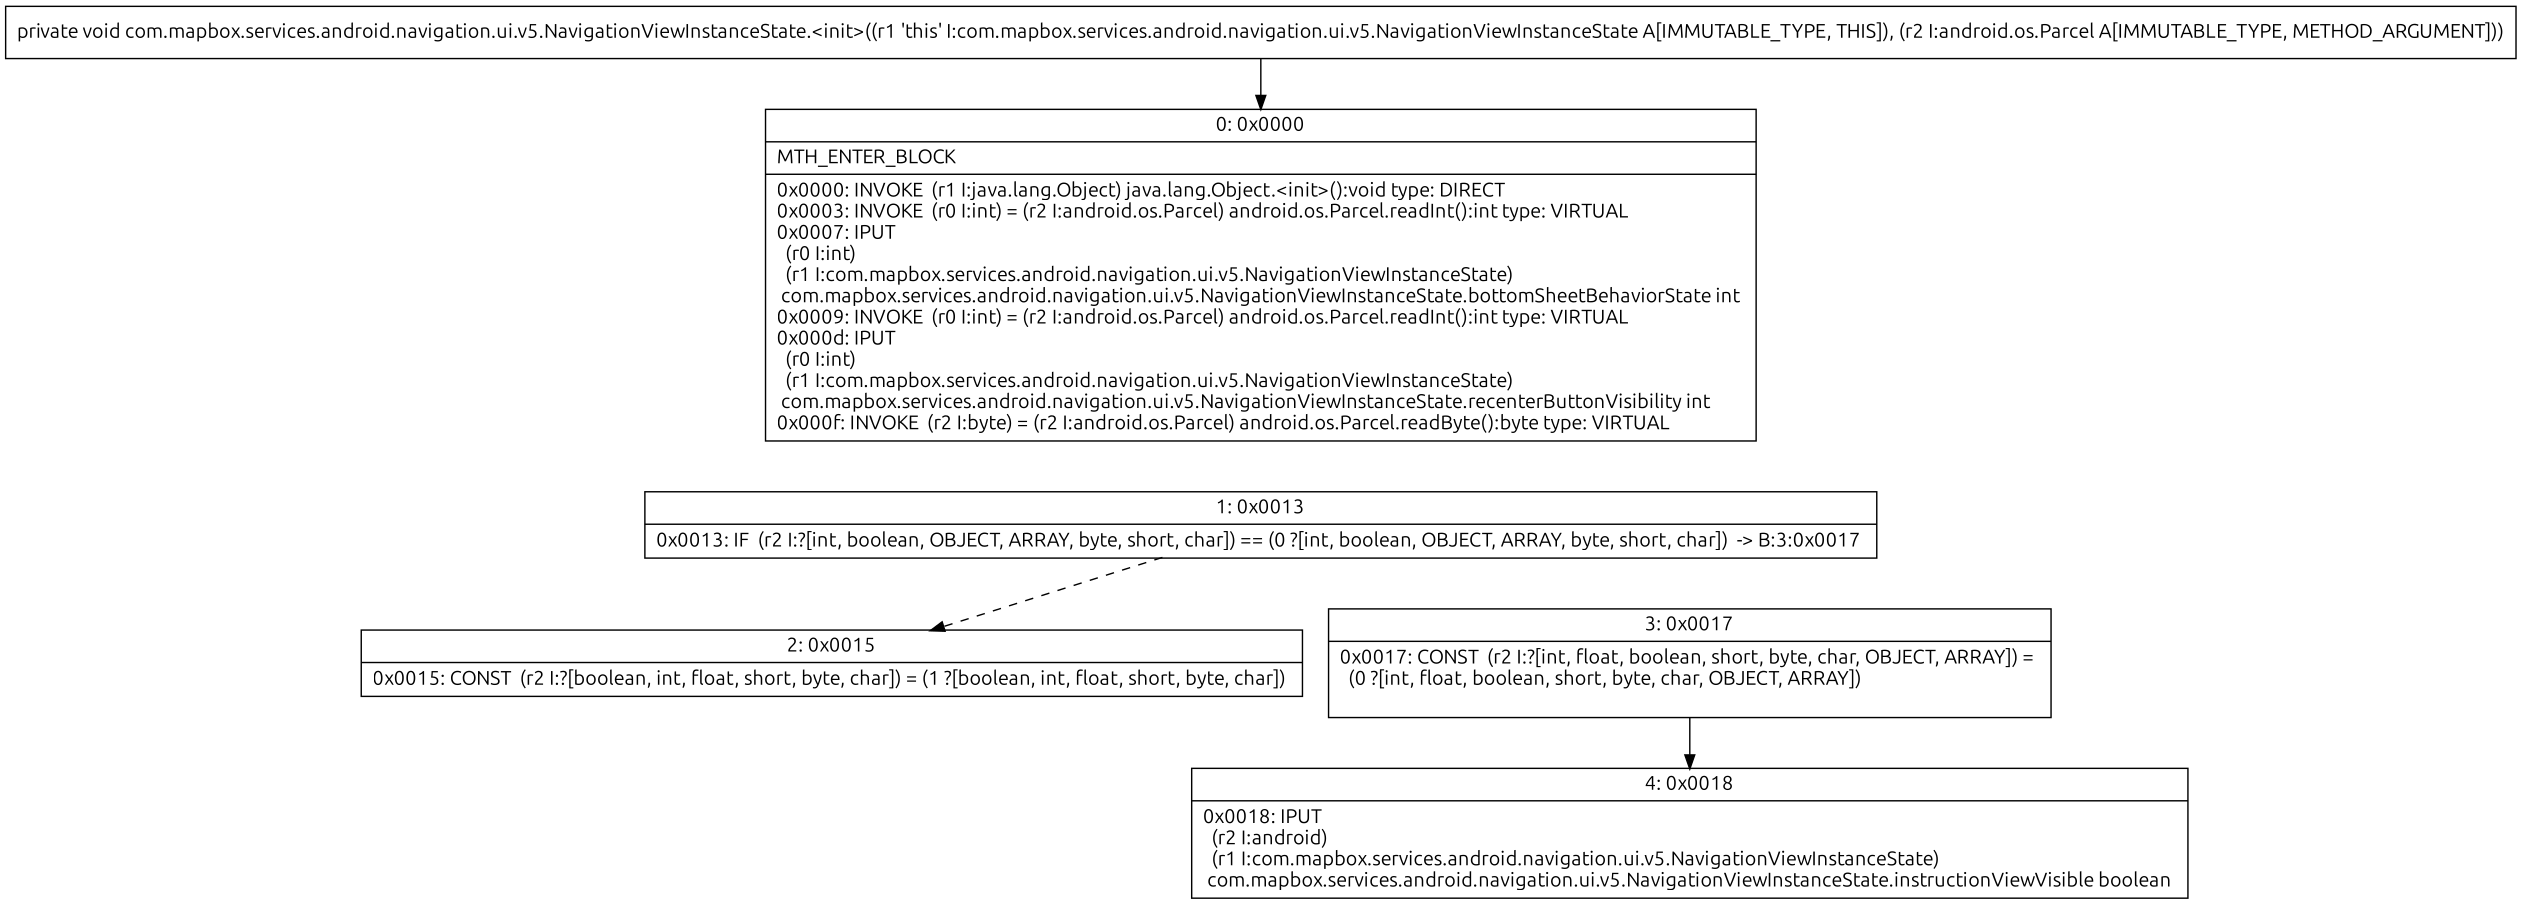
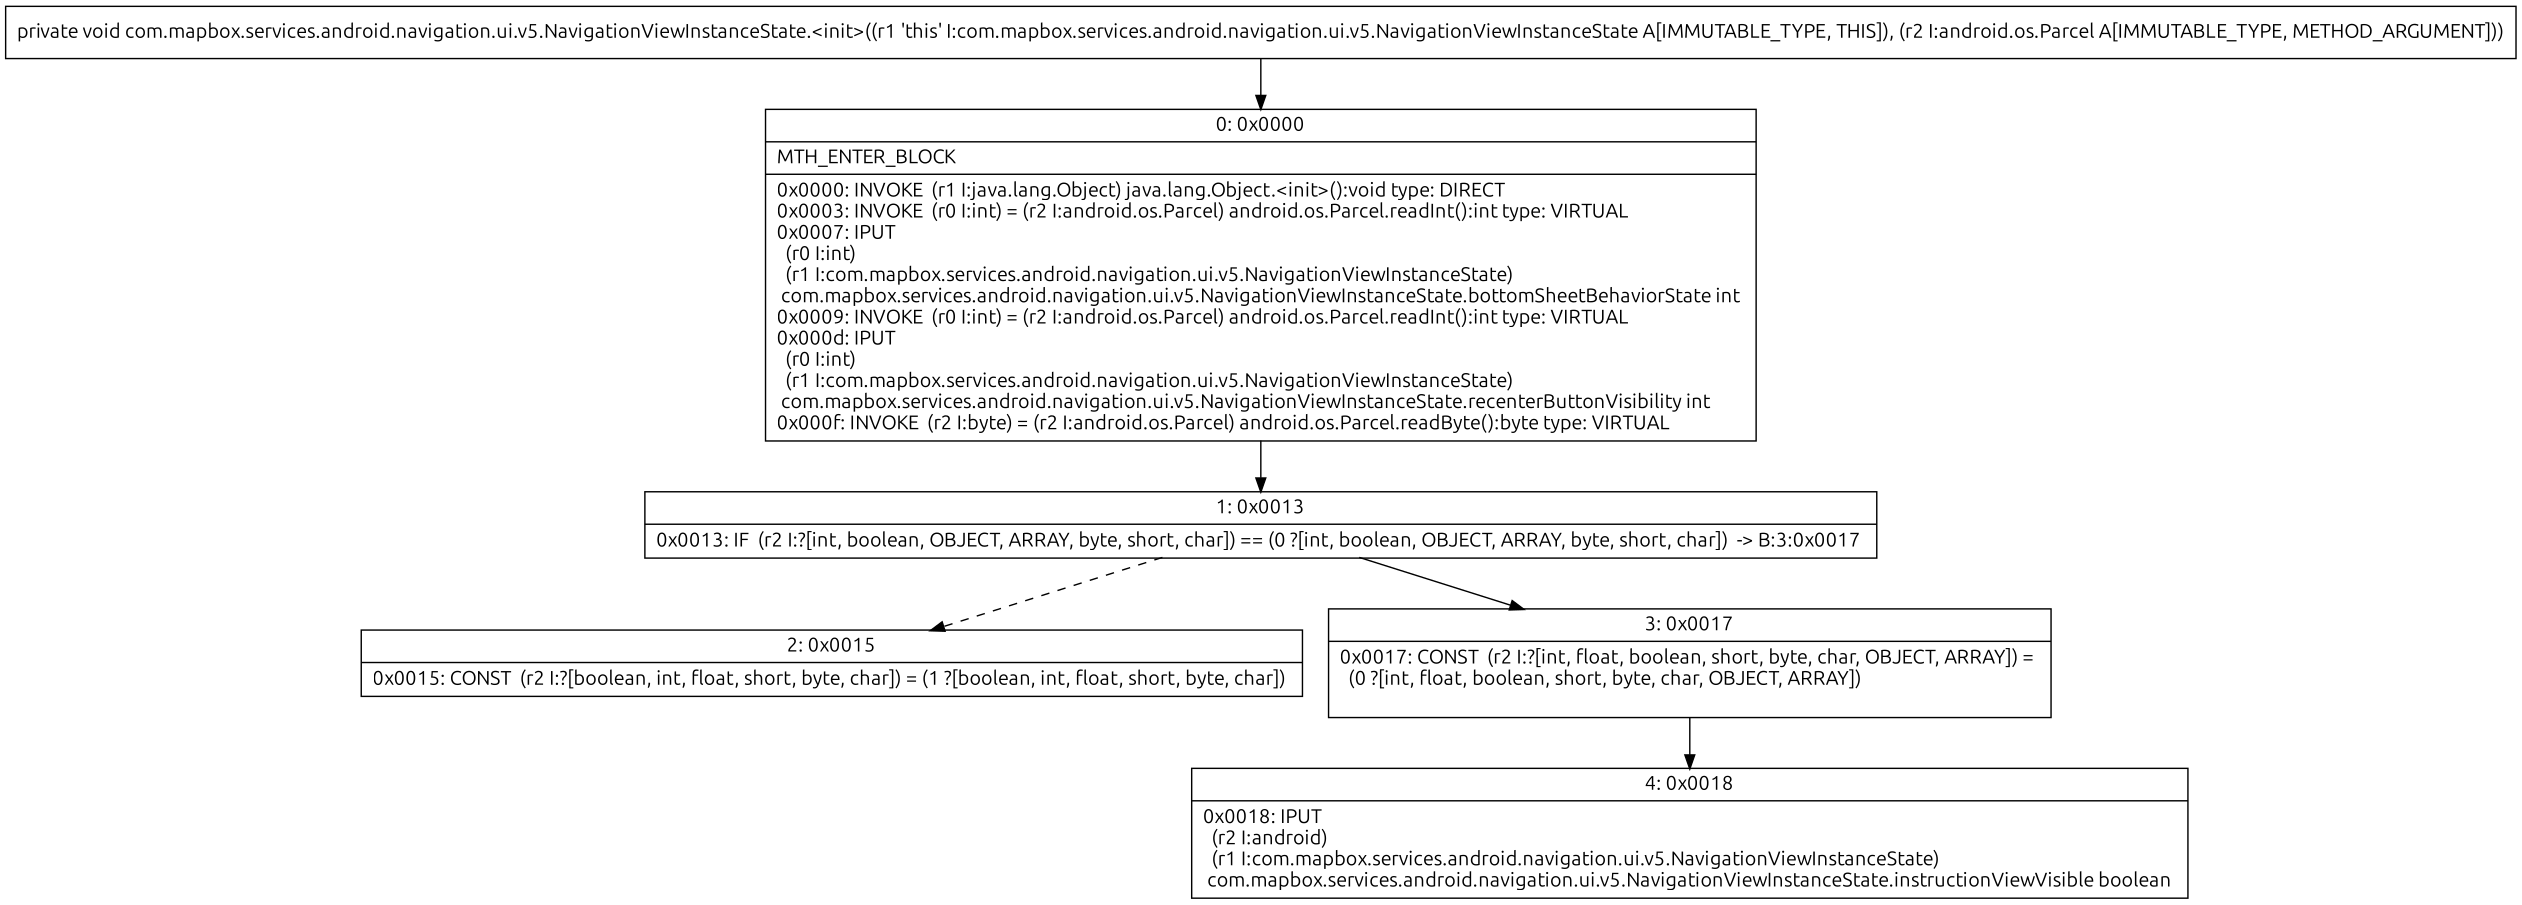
none -> (1261, 459)
none -> (1435, 581)
